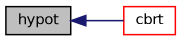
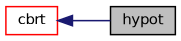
(105, 21) -> (92, 21)
